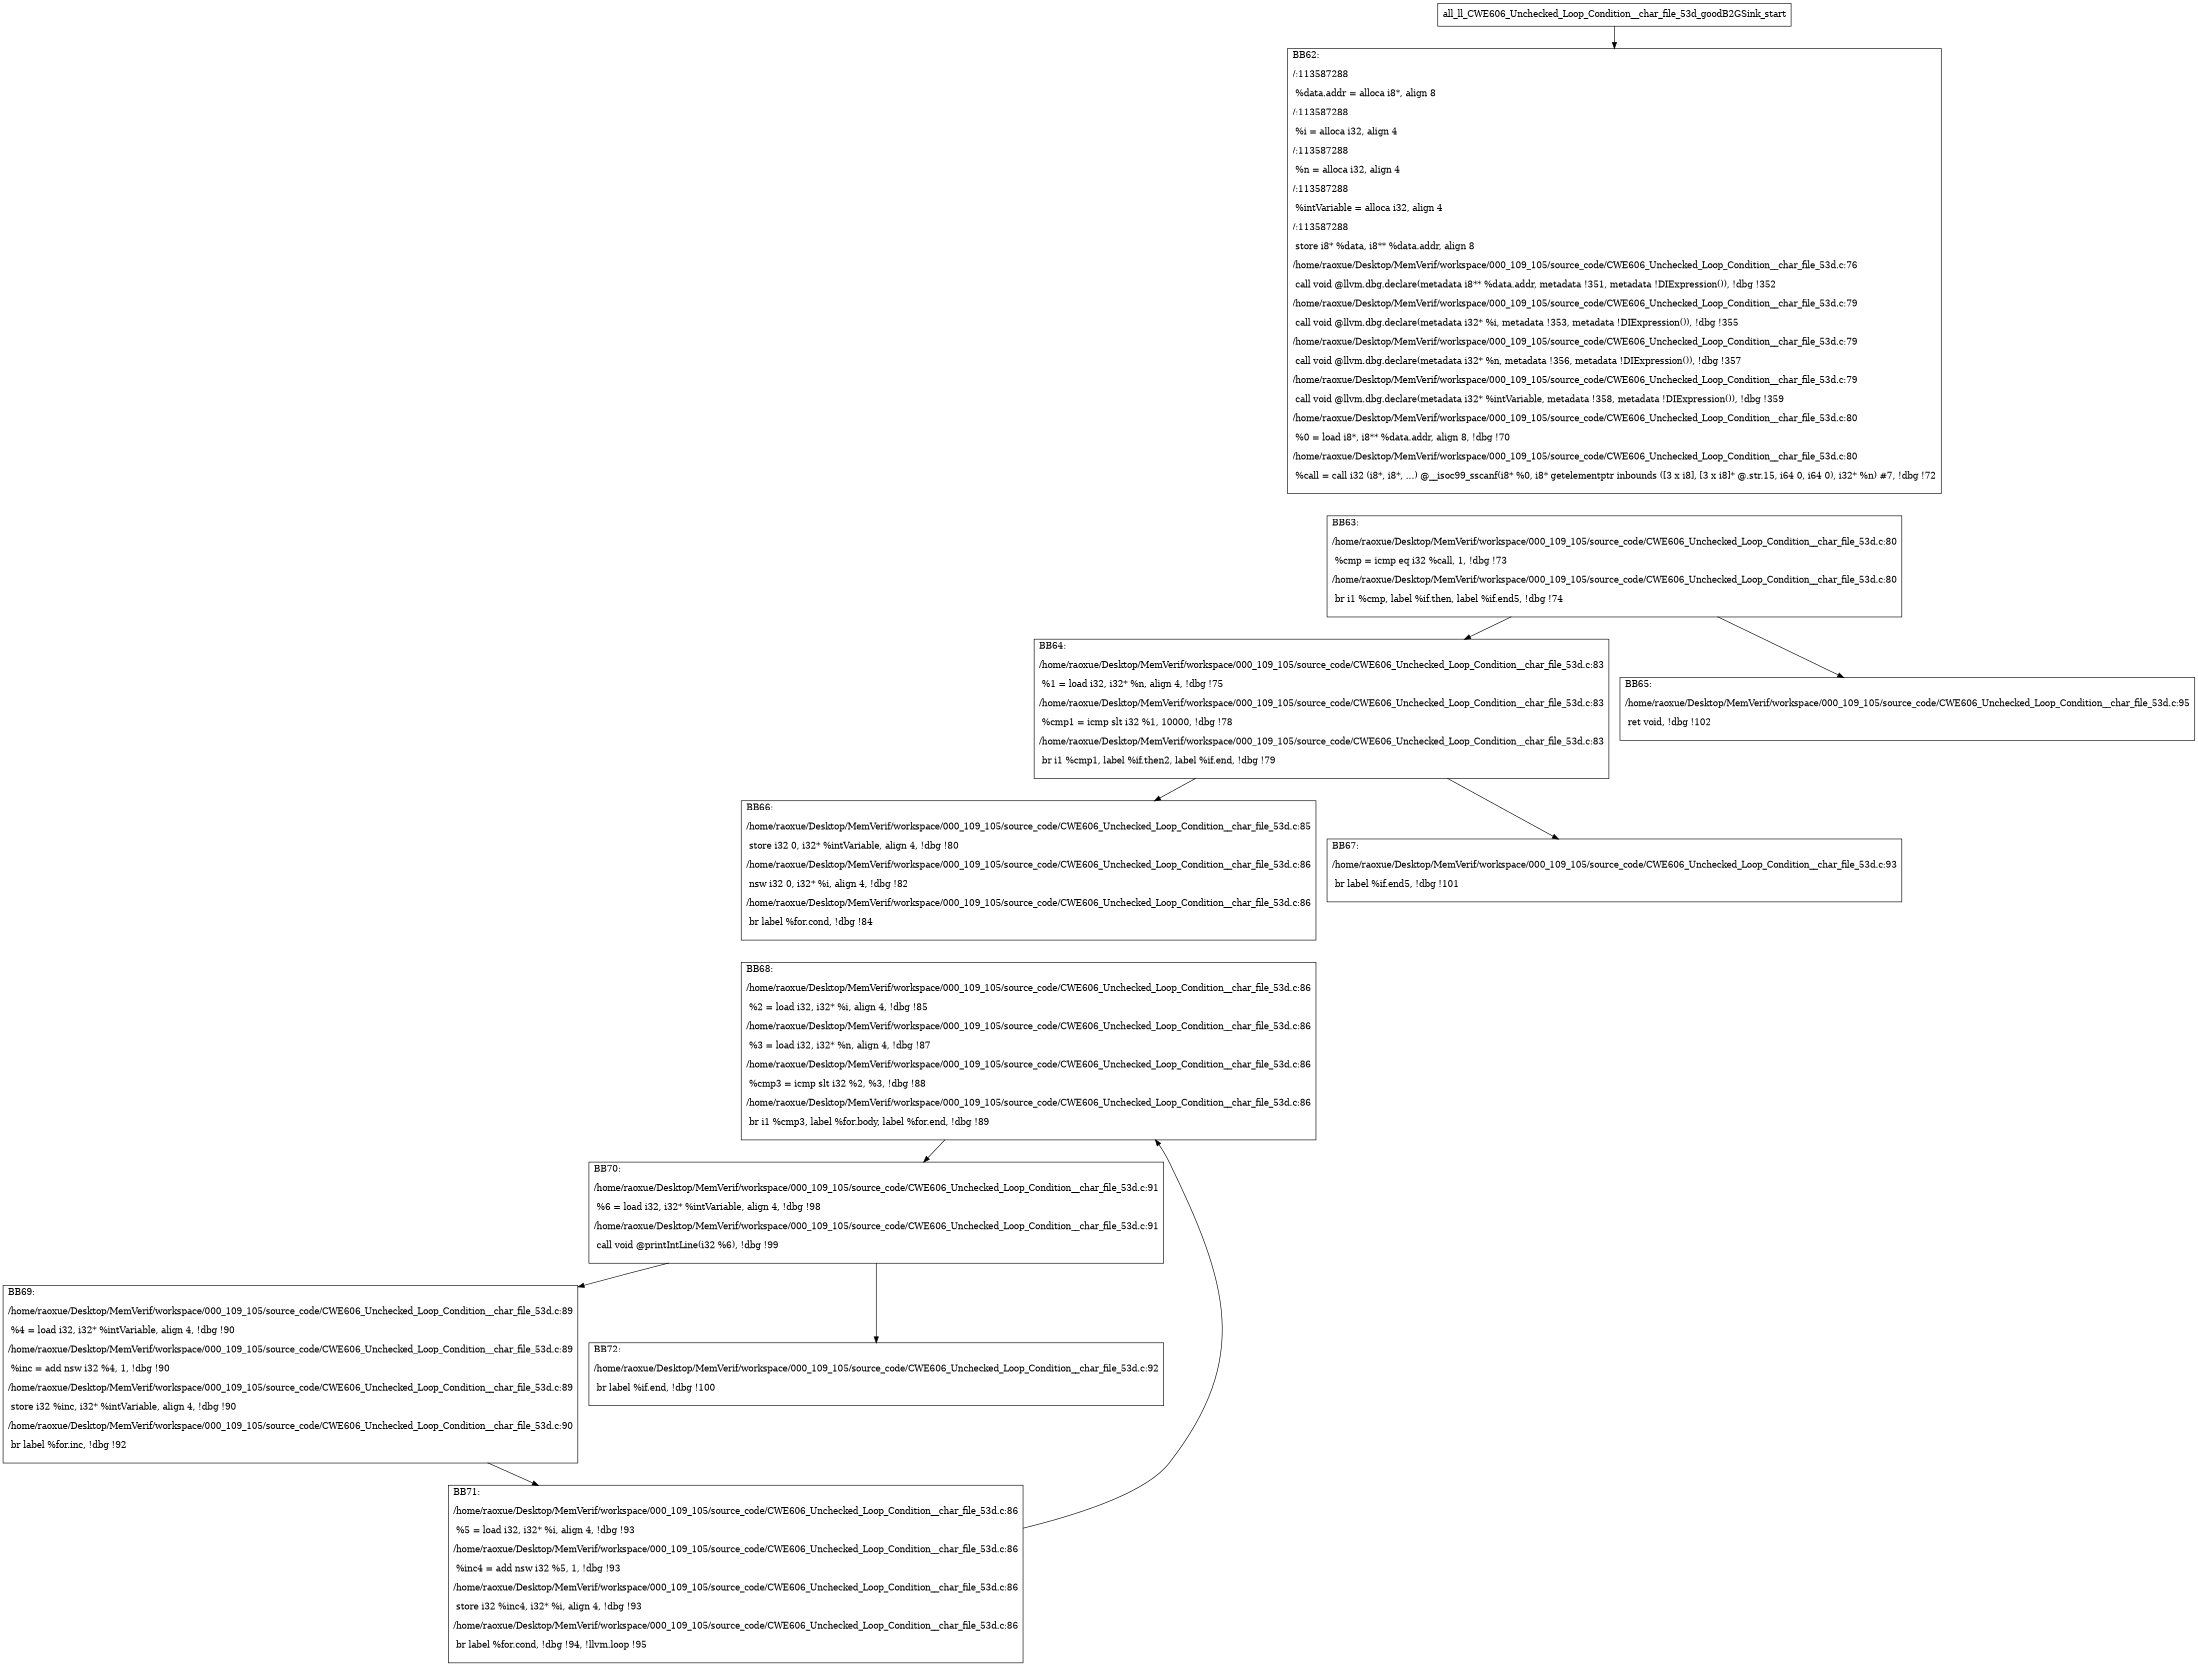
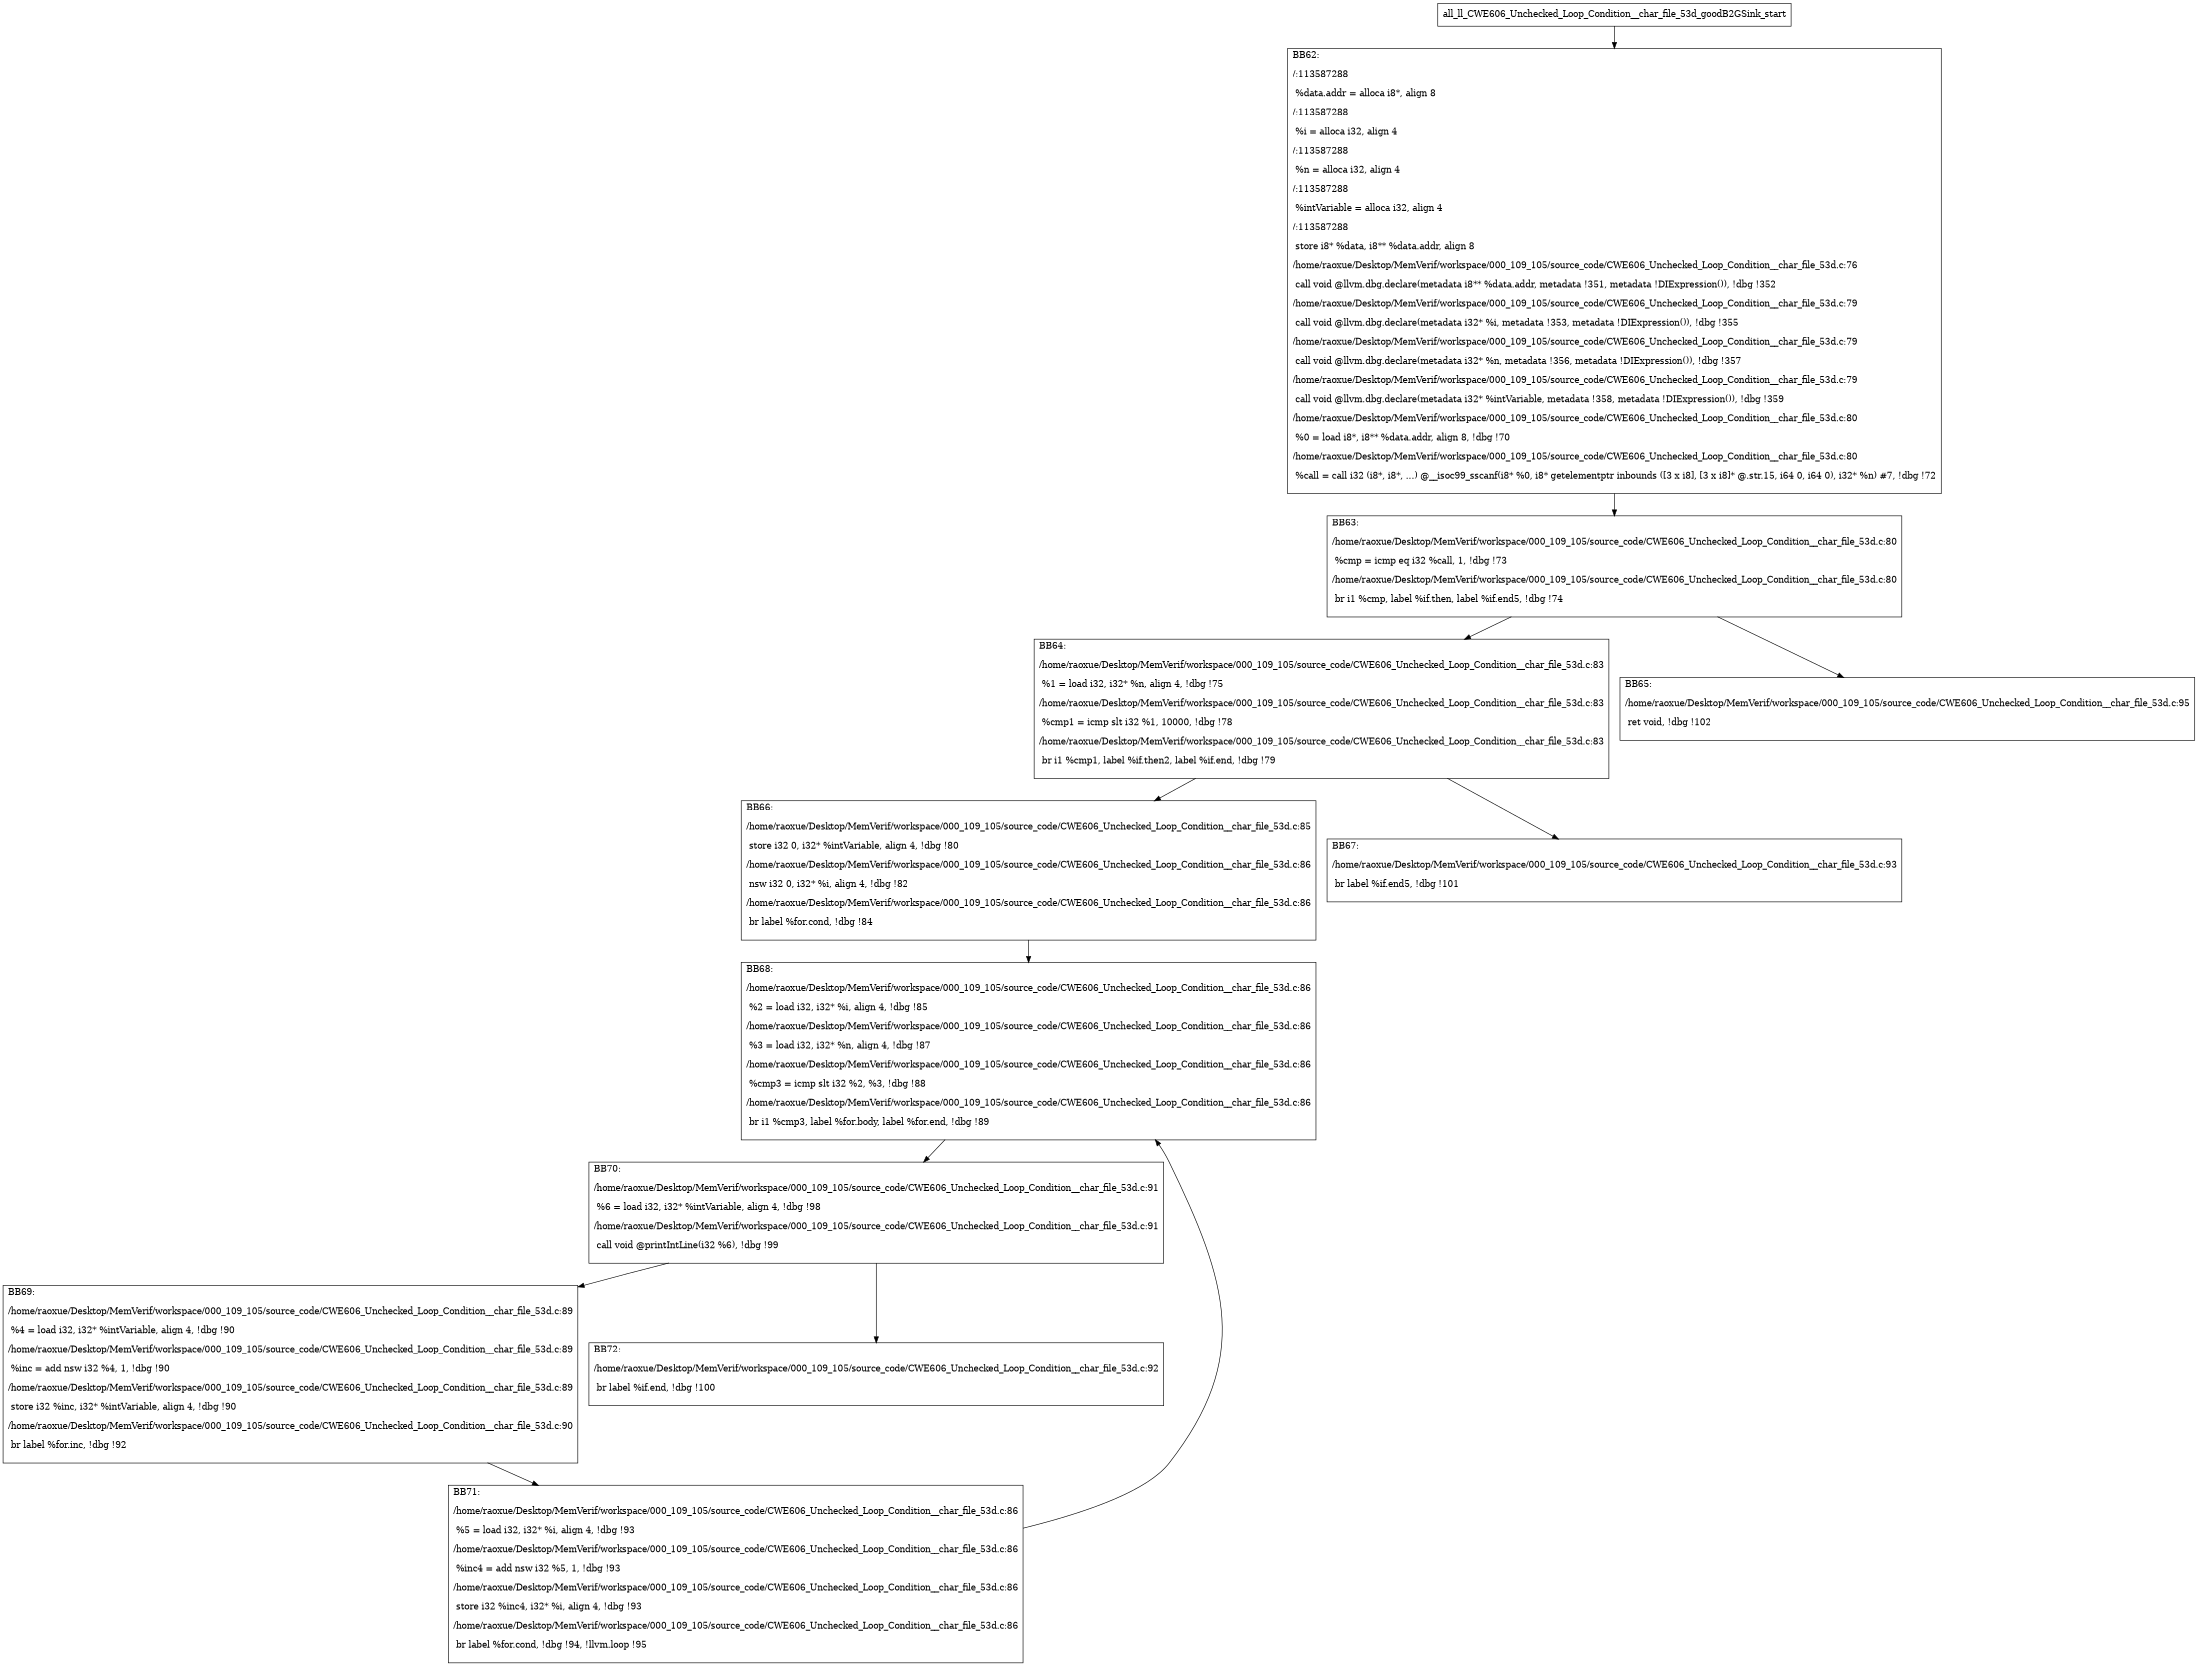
none -> (1614, 502)
none -> (1029, 948)
